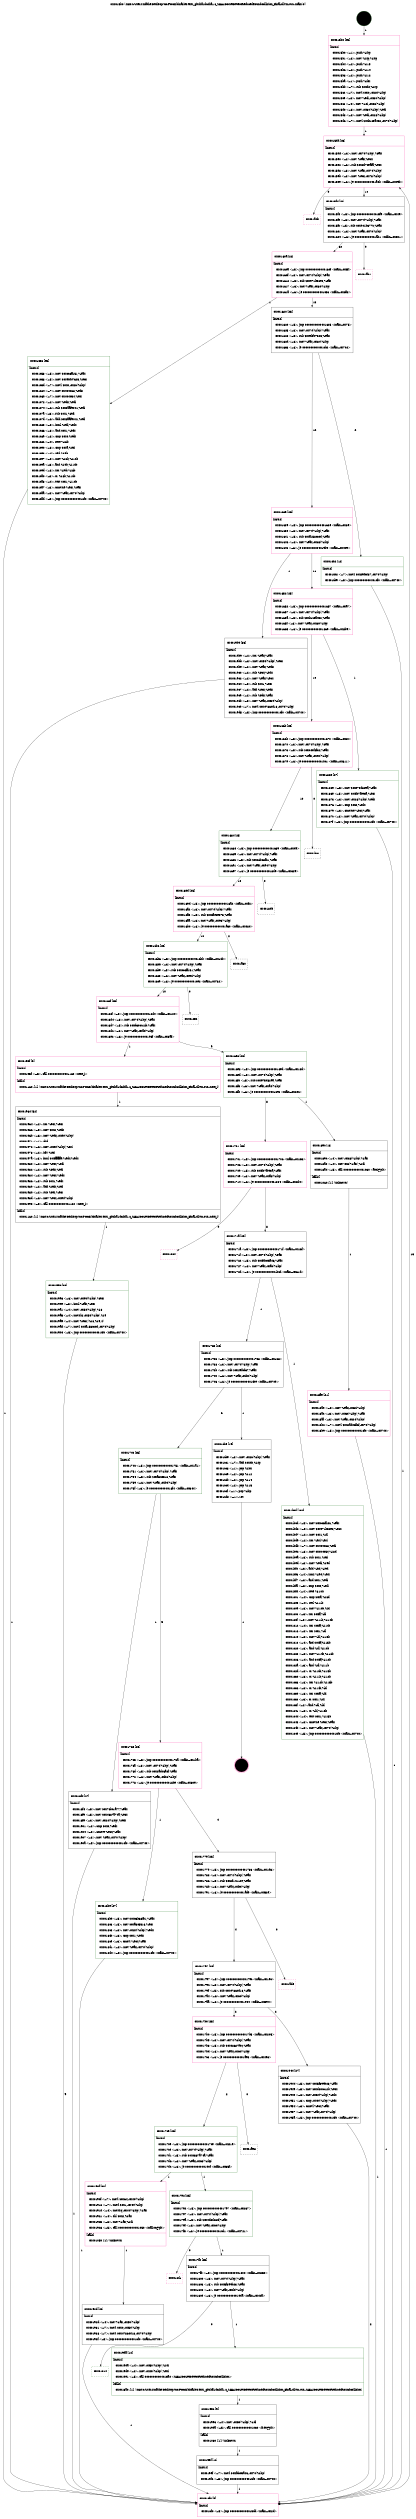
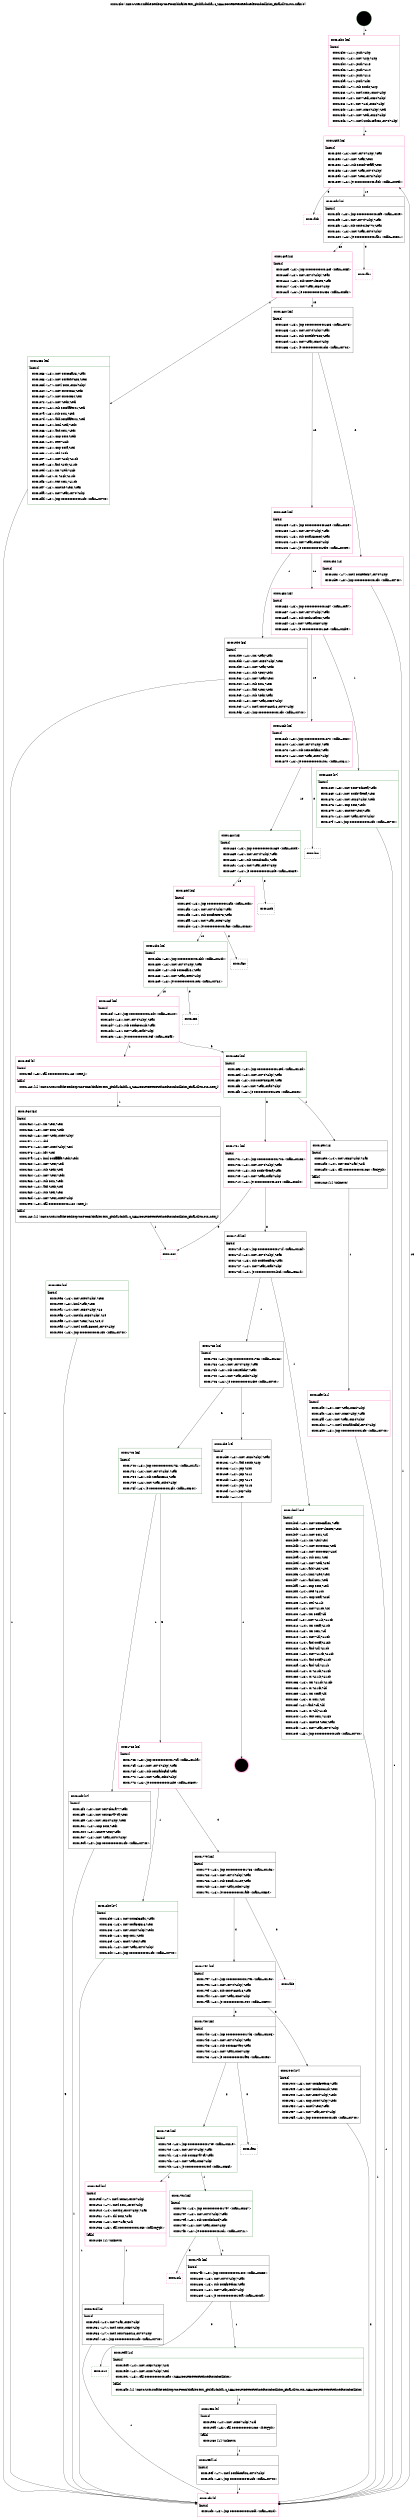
(362, 571) -> (362, 571)
(100, 1251) -> (158, 1235)
(234, 2040) -> (234, 2040)
